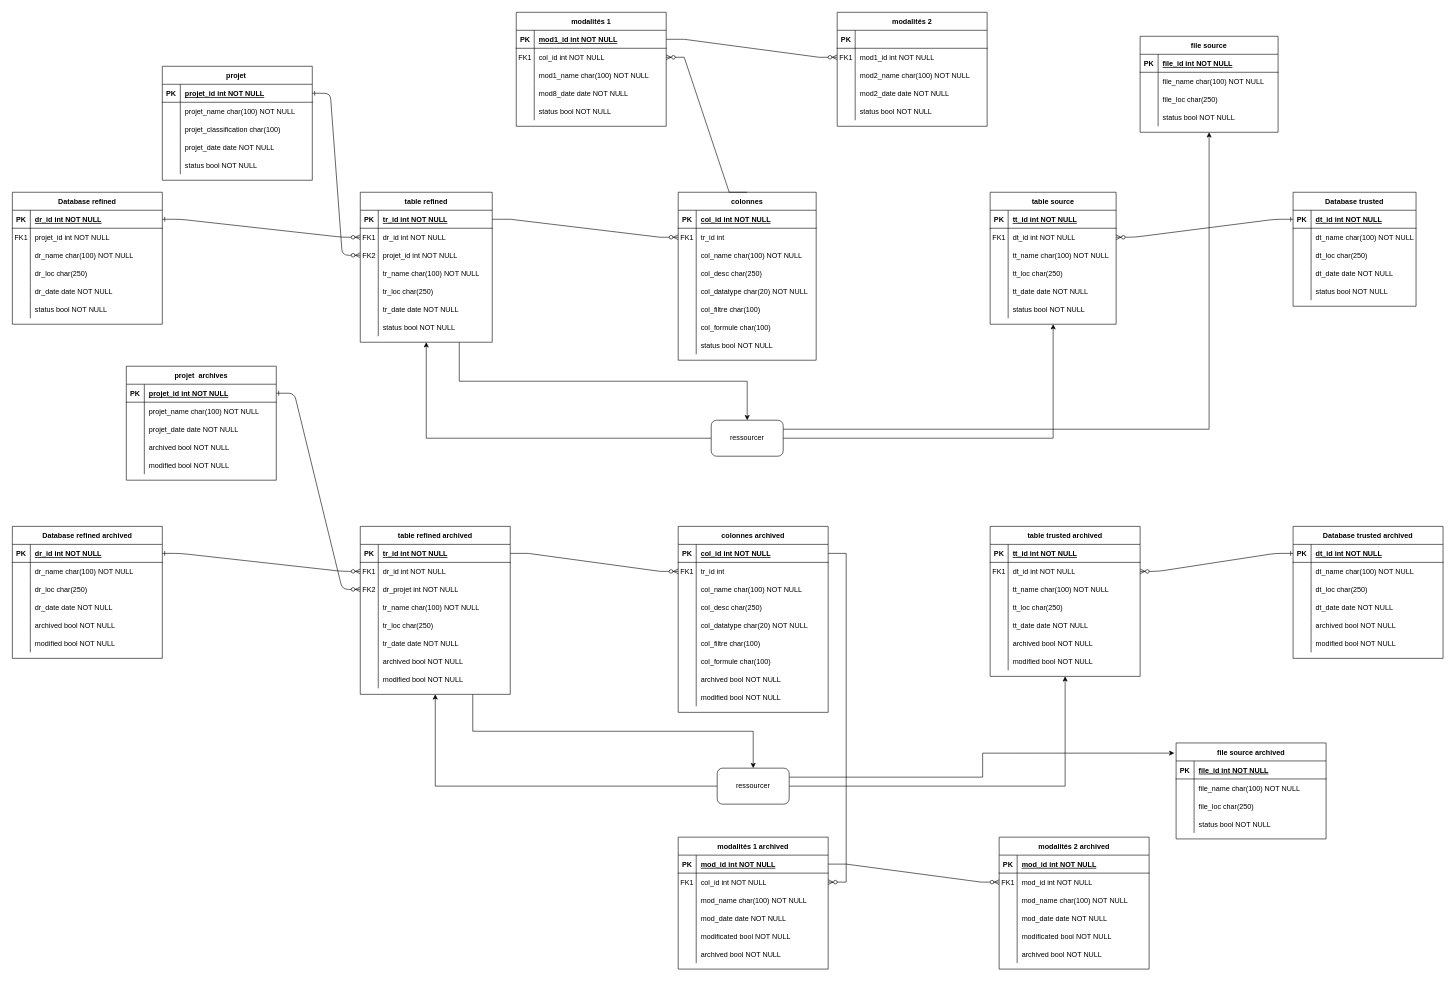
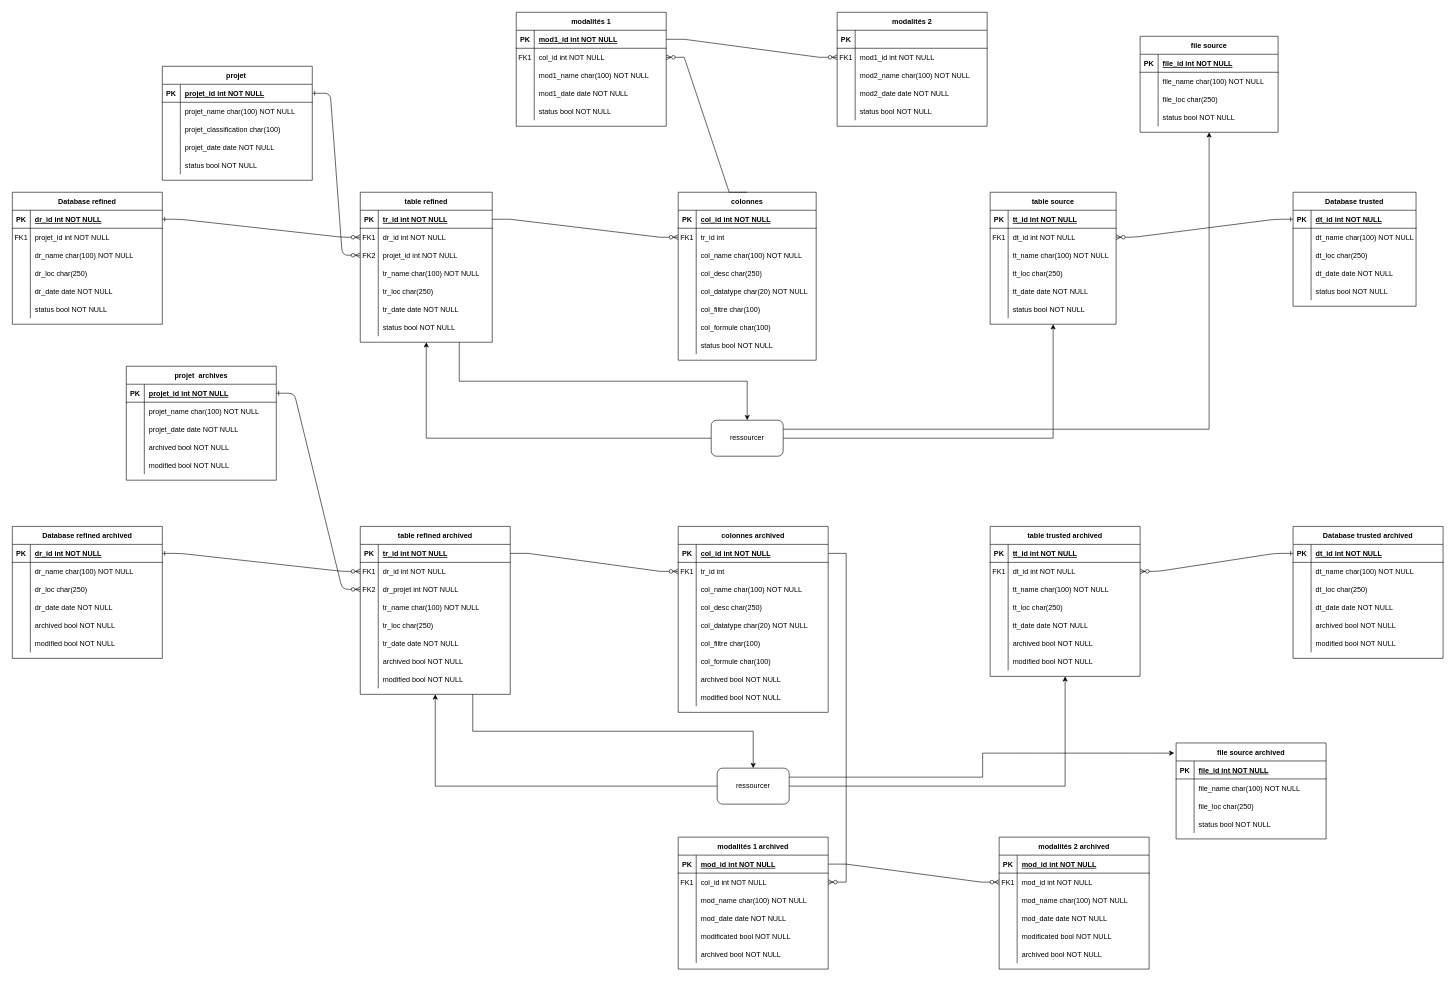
(582, 94) -> (582, 94)
